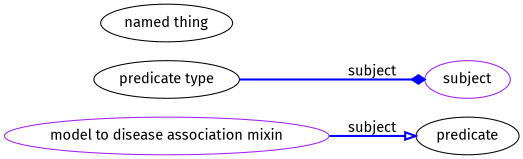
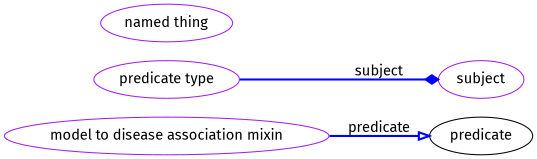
(167, 23) -> (167, 23)
(167, 79) -> (167, 79)
(372, 128) -> (379, 128)
